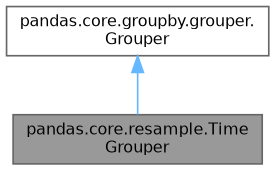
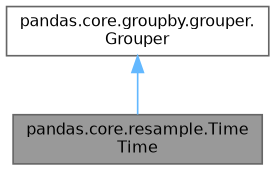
(138, 139) -> (138, 139)
